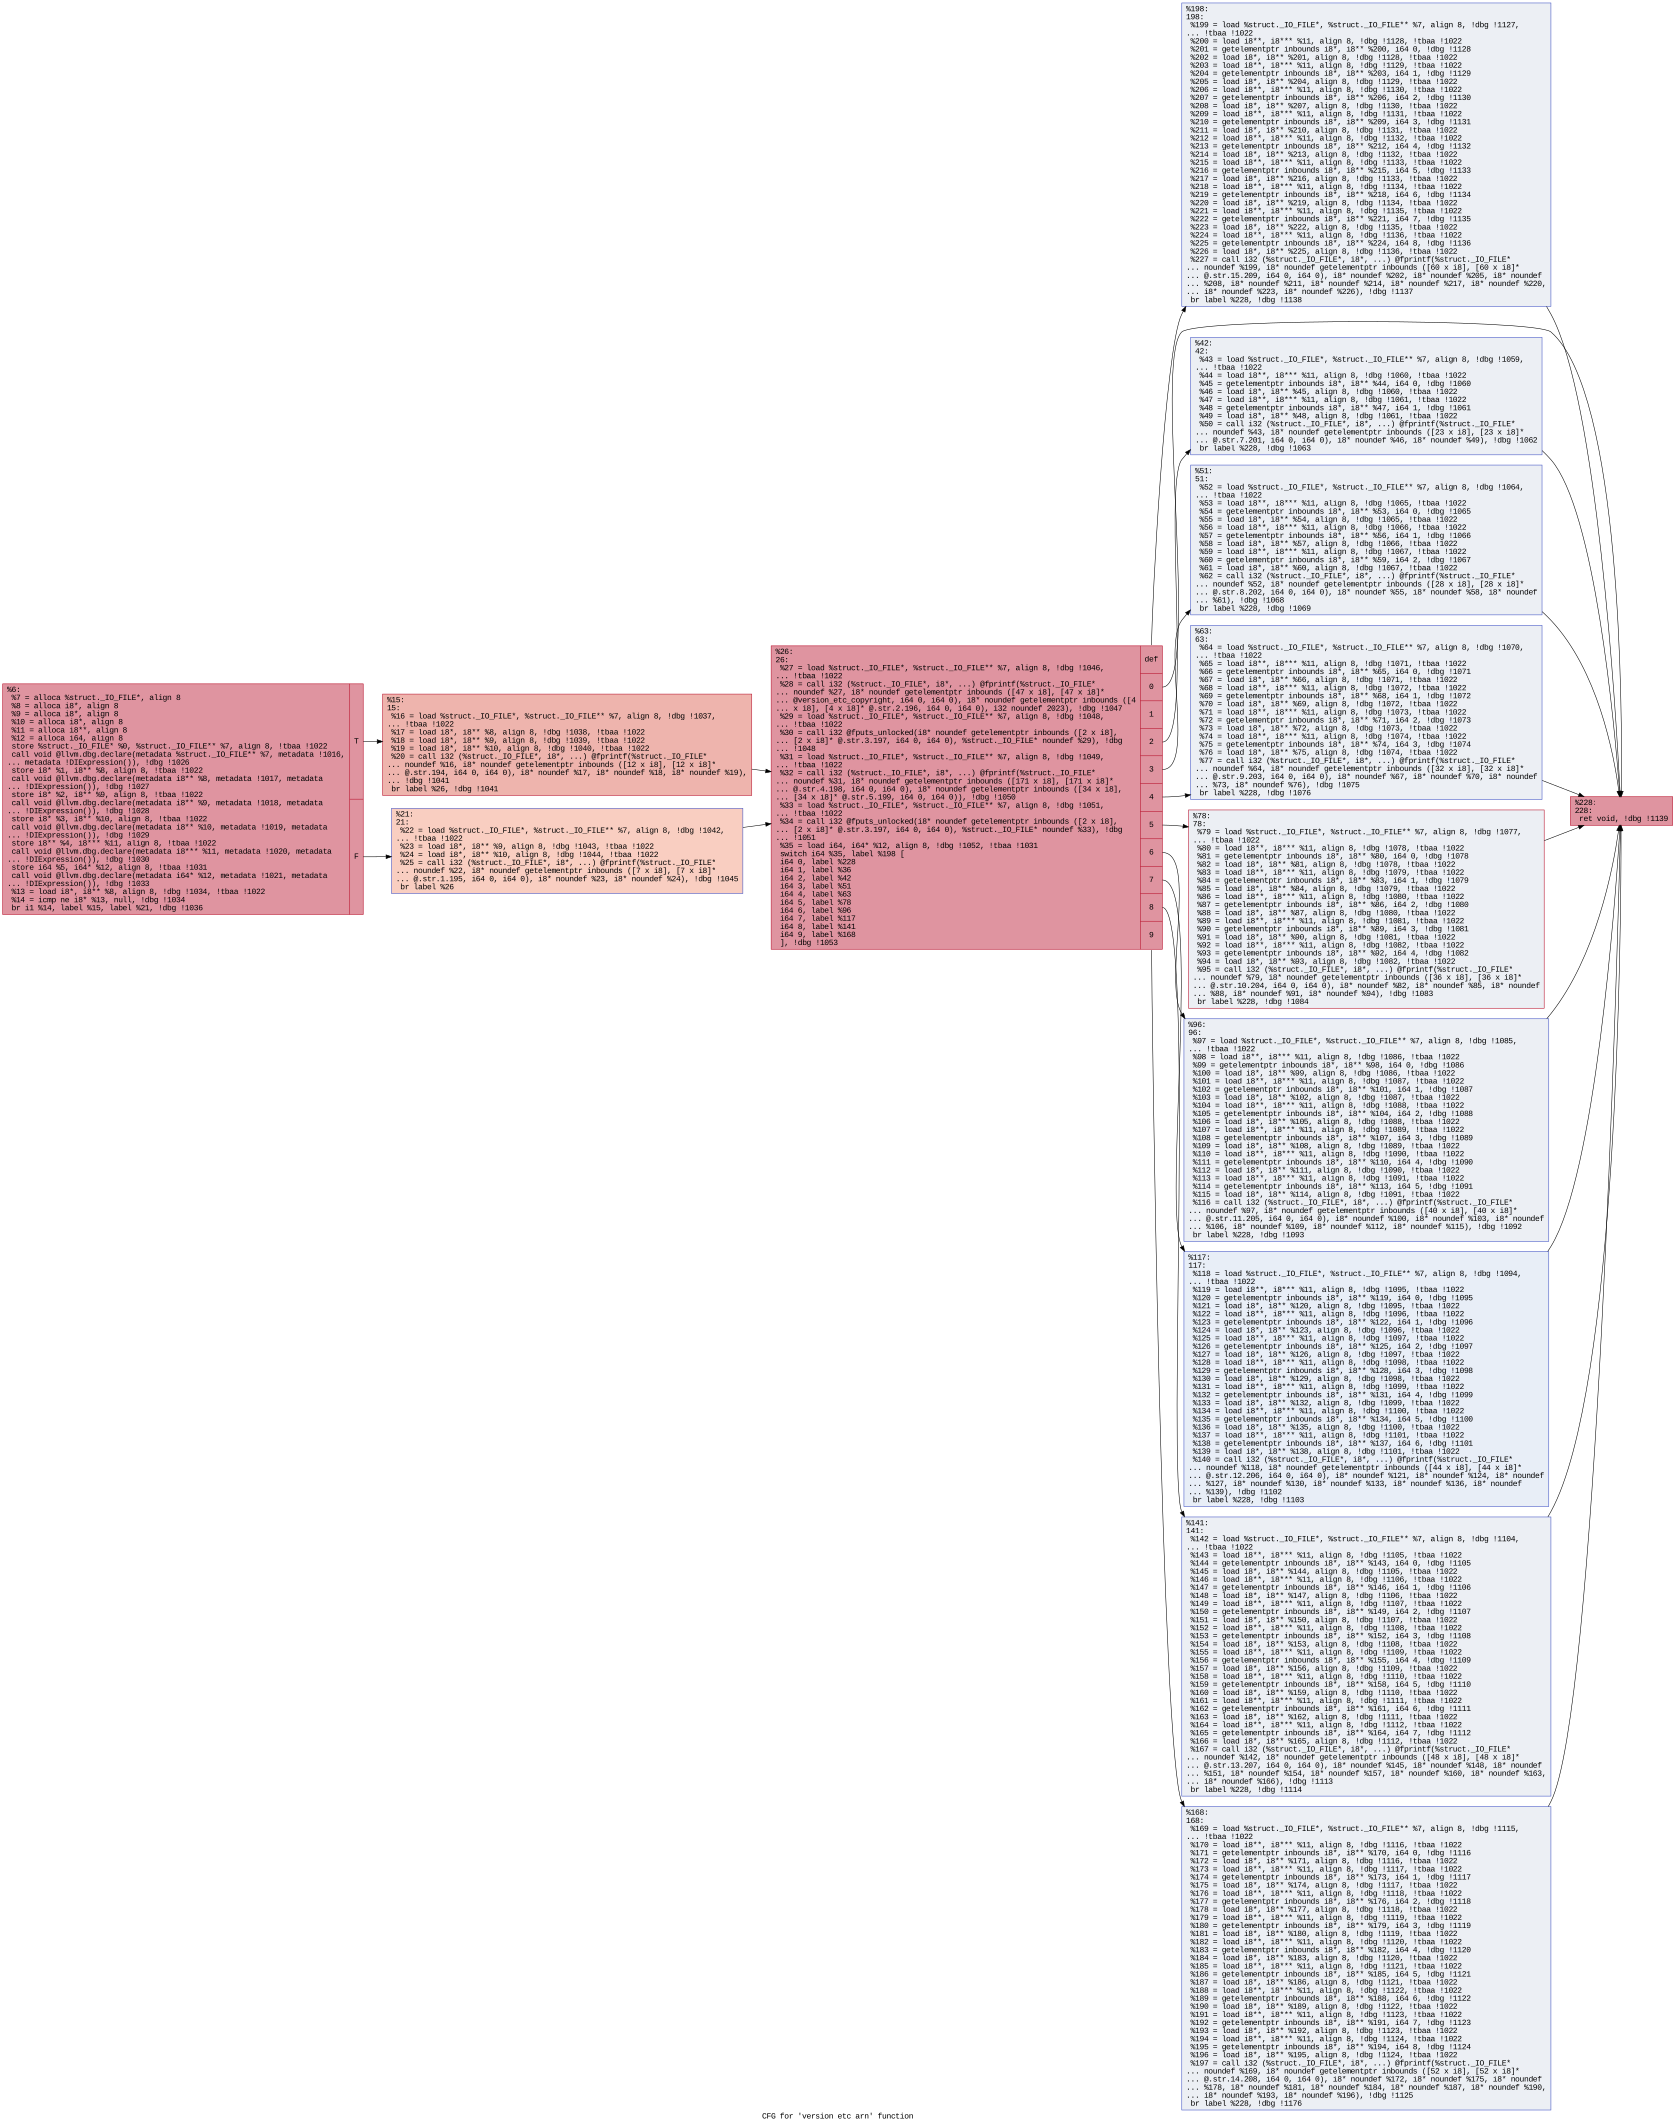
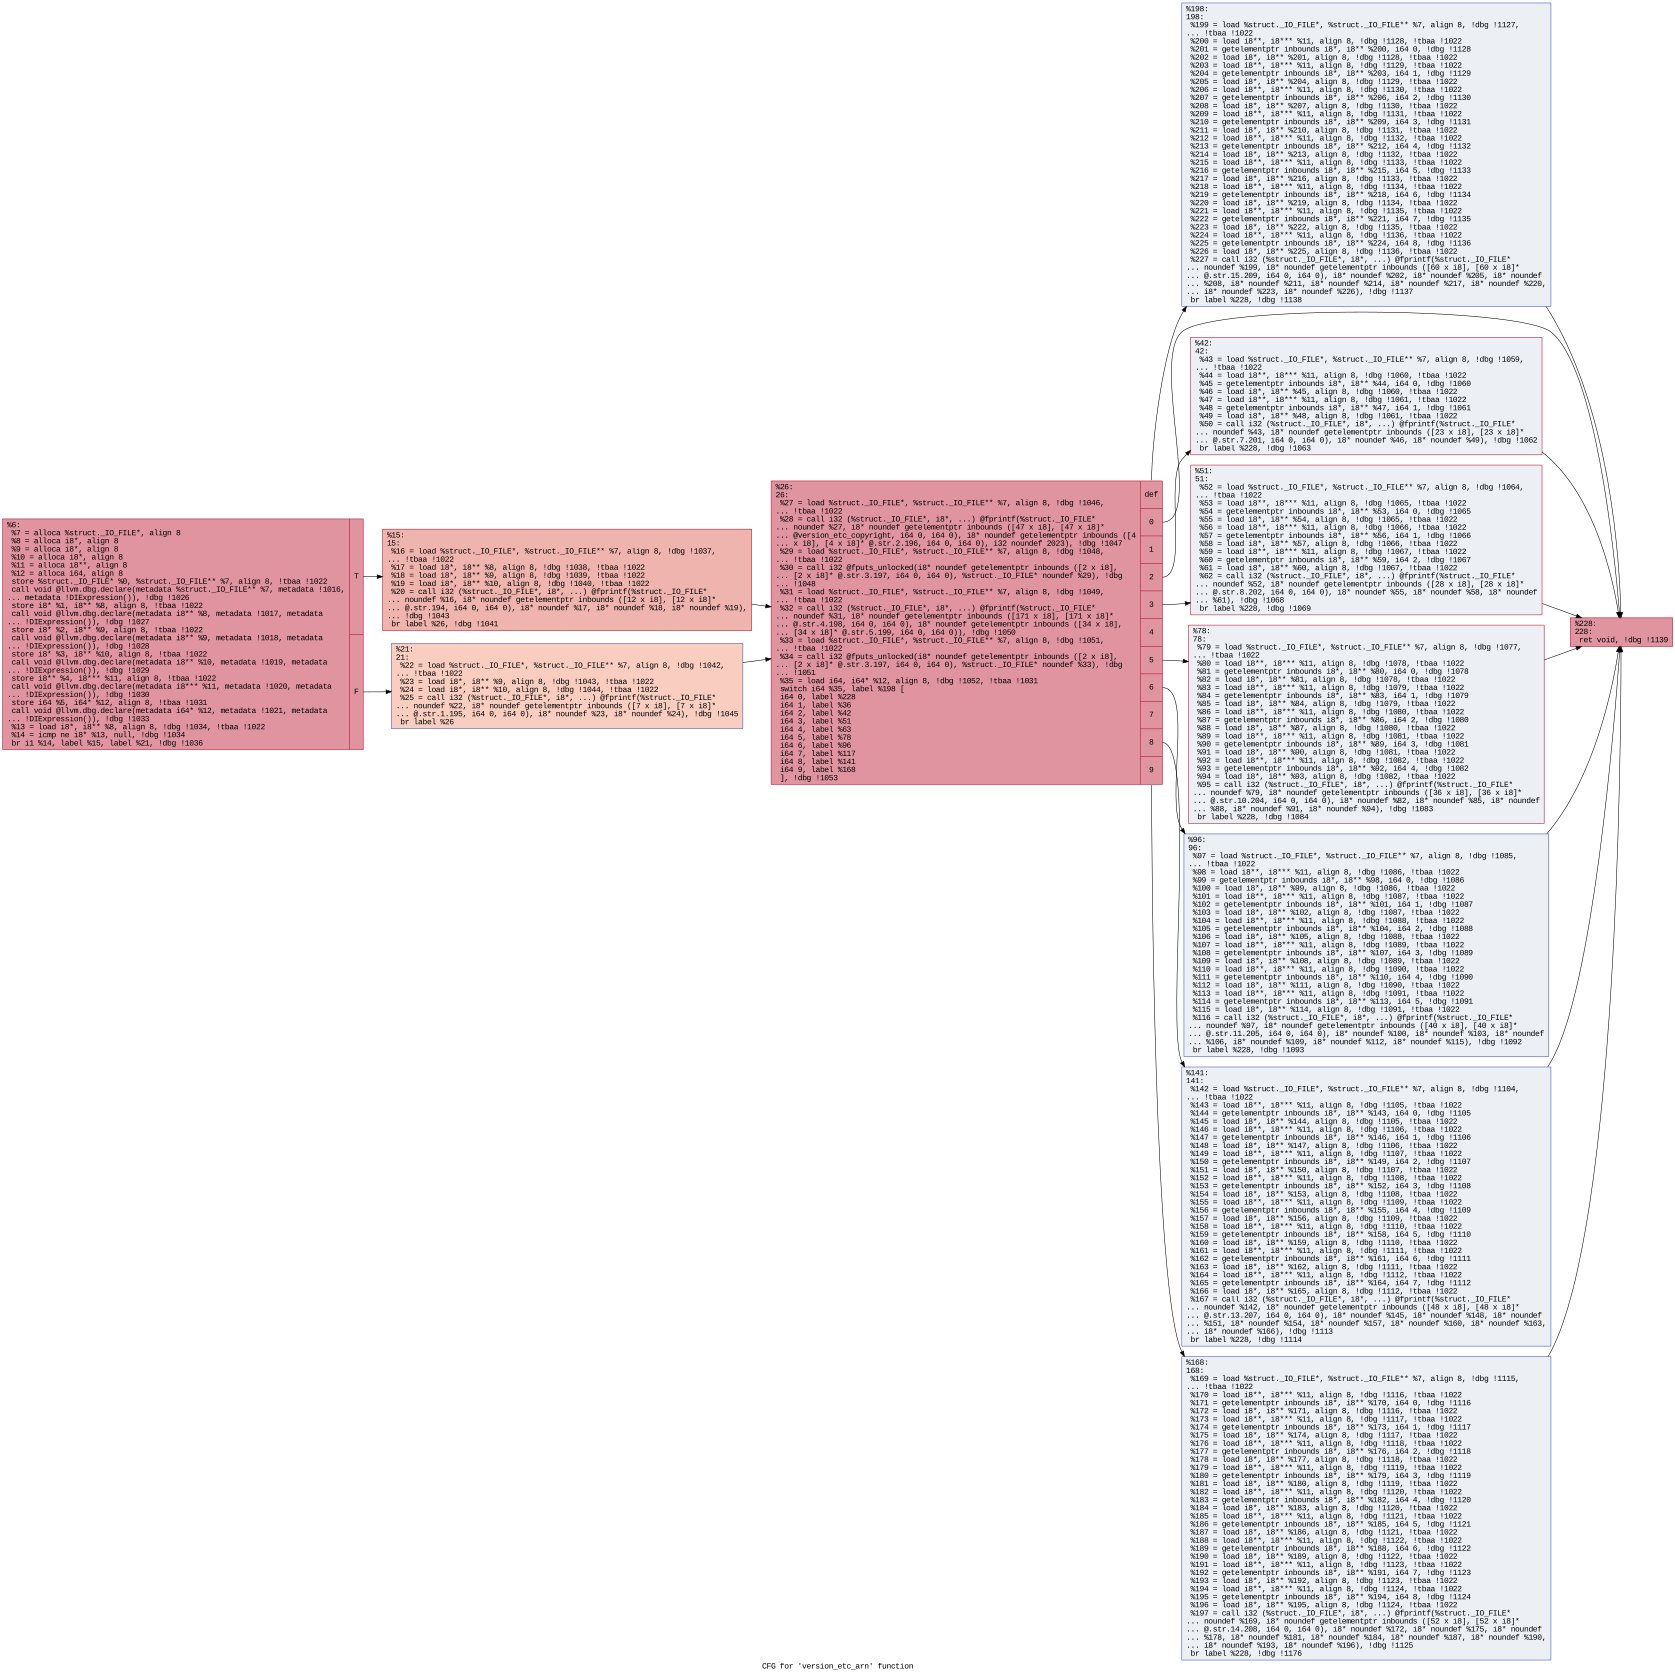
(1366, 396) -> (1366, 396)
(1366, 540) -> (1366, 540)
(1366, 712) -> none
(418, 781) -> (418, 616)
(1366, 1379) -> none
